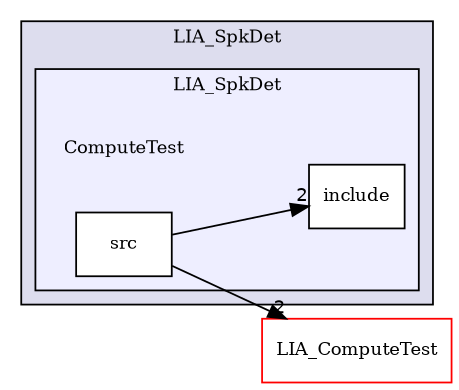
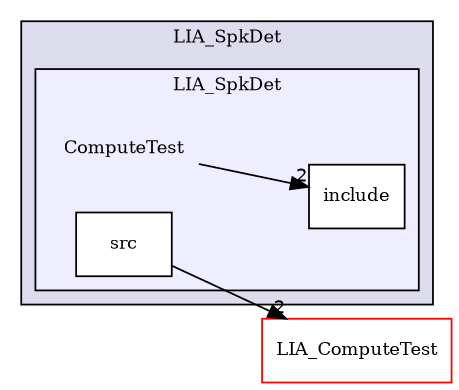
(232, 222) -> (245, 174)
